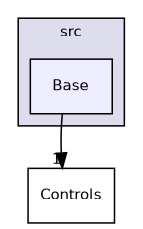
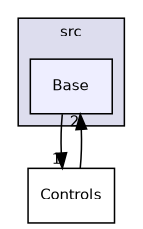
none -> (81, 149)
